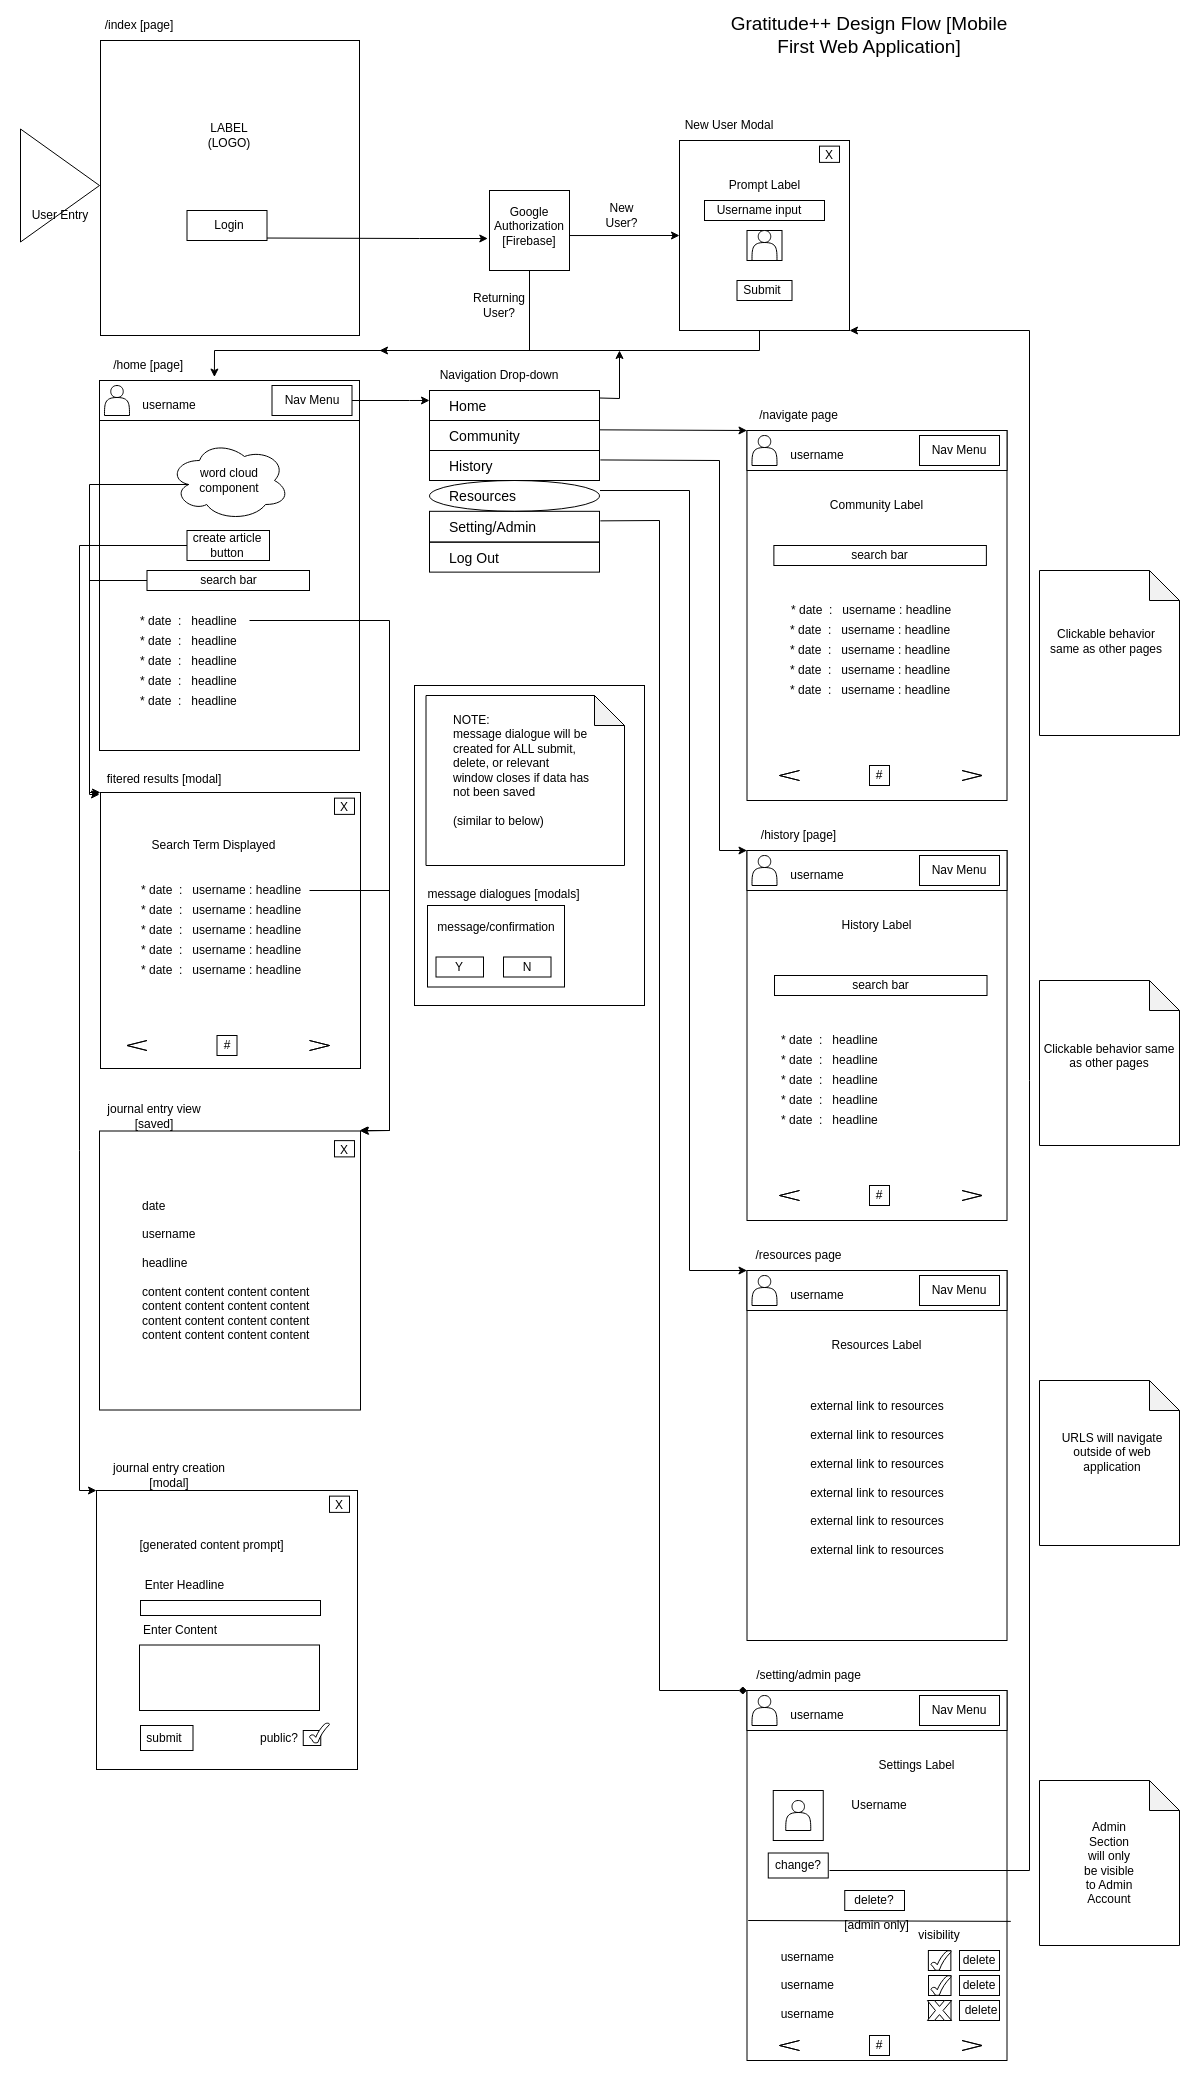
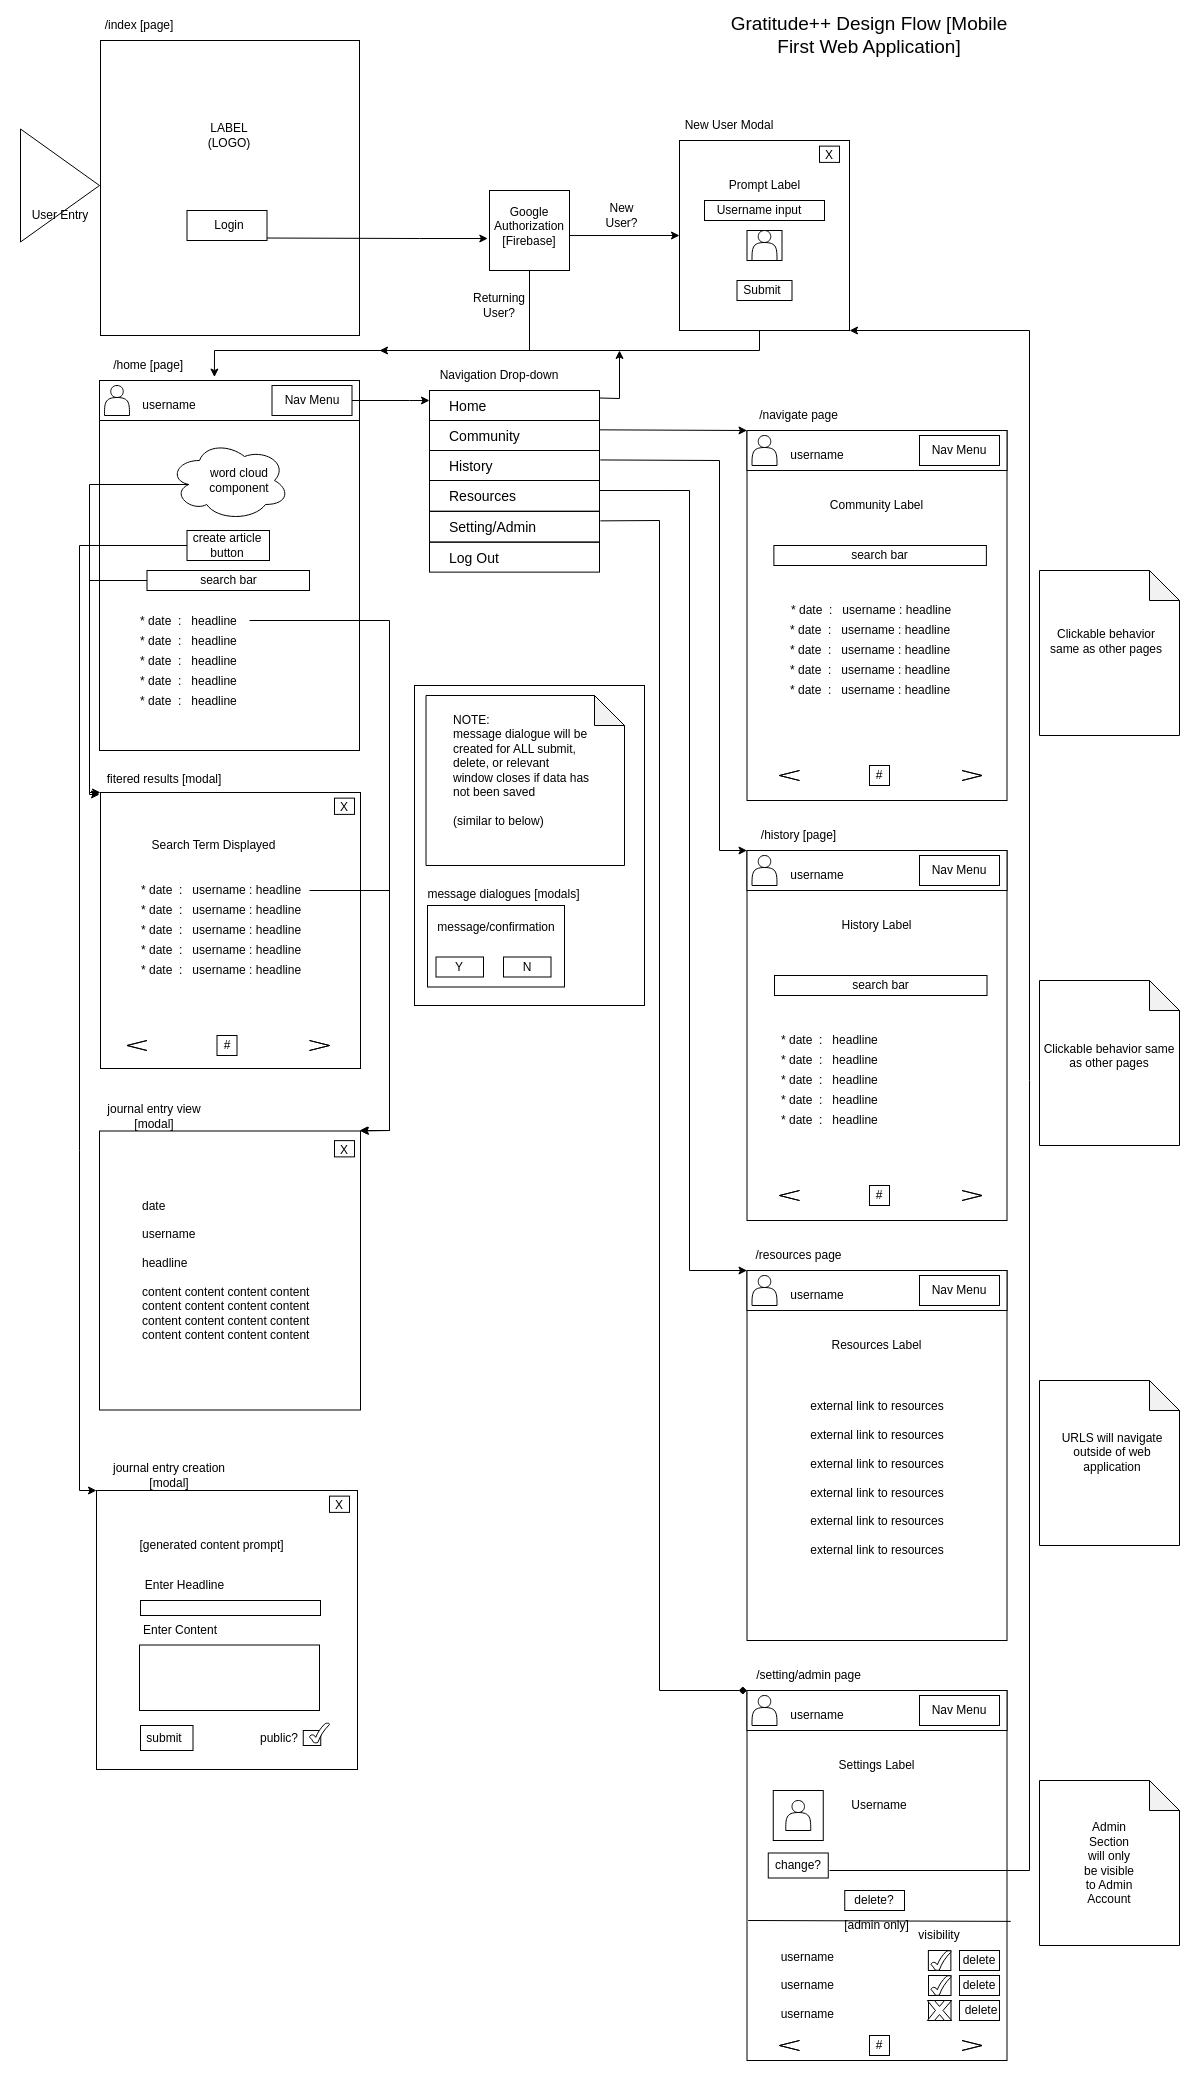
(230, 481) -> (240, 481)
(515, 496) -> (515, 496)
(155, 1117) -> (155, 1117)
(917, 1766) -> (877, 1766)
